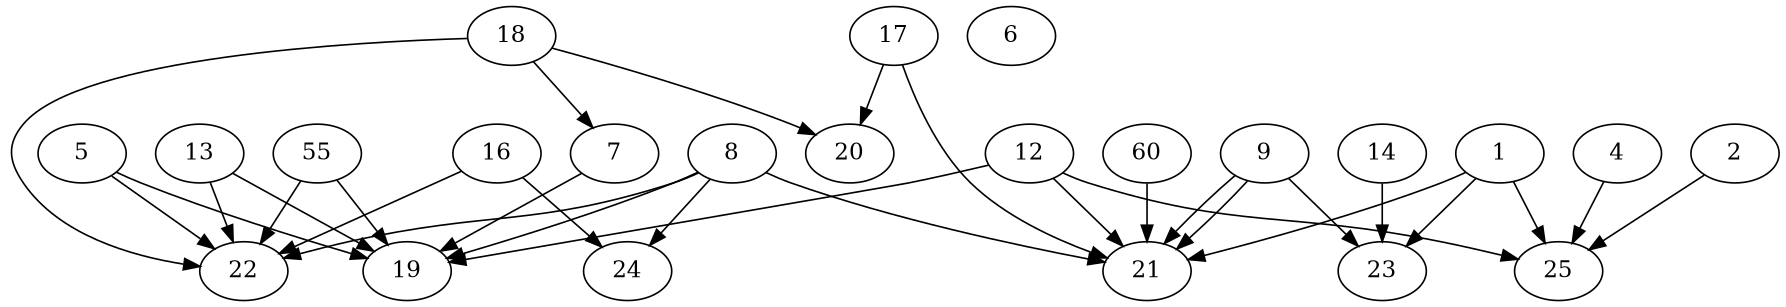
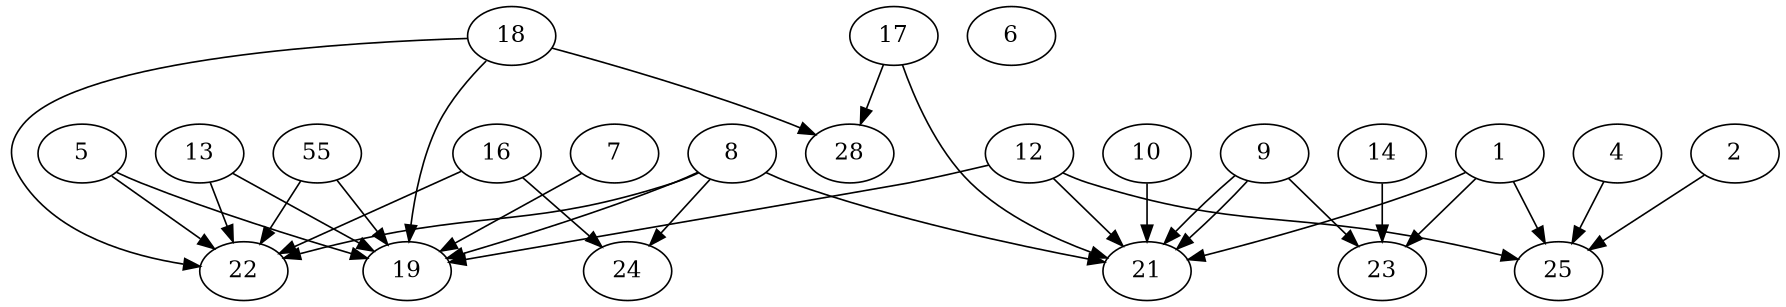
(557, 88) -> (433, 136)
(850, 154) -> (850, 154)
(1147, 154) -> (1147, 154)
